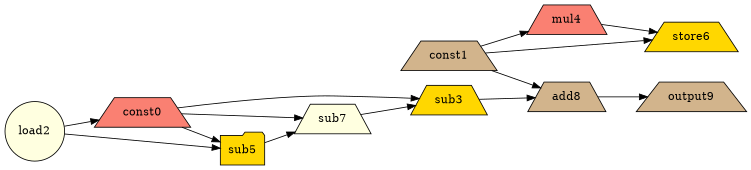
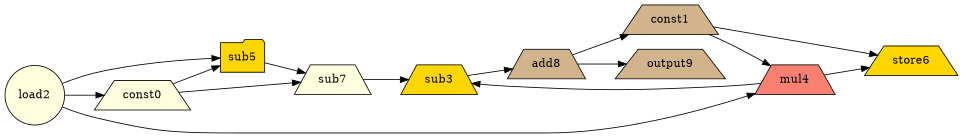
(512, 78) -> (597, 46)
(294, 97) -> (621, 90)
(143, 112) -> (143, 95)
none -> (405, 133)
